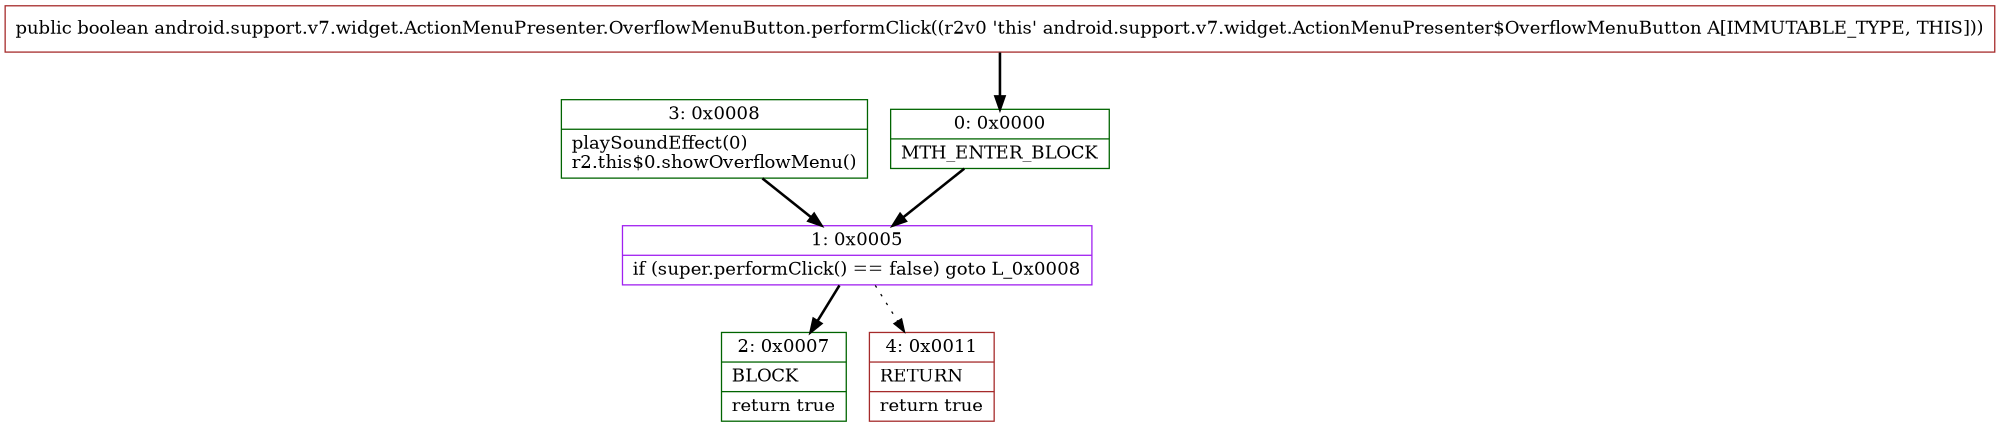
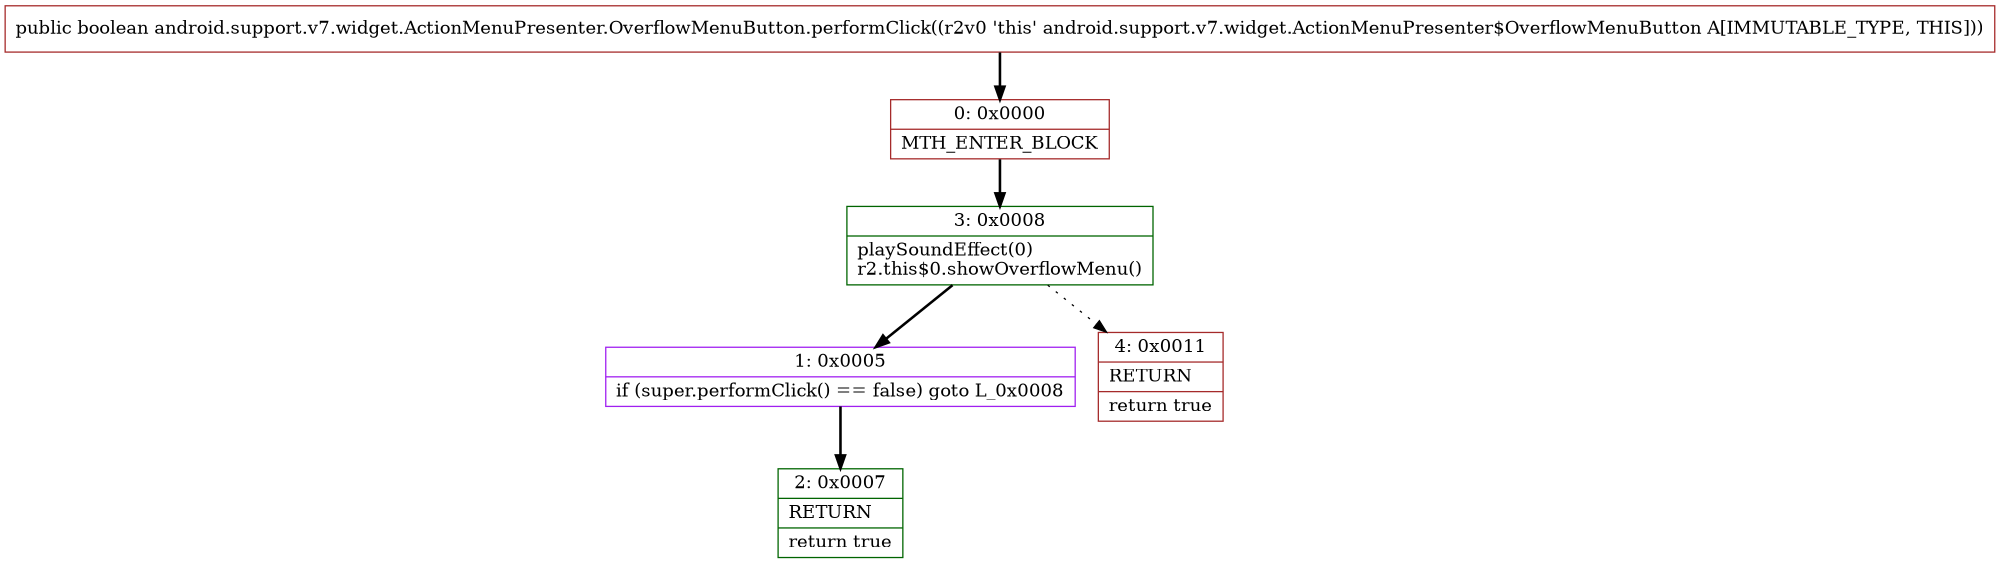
(1000, 139) -> (1000, 129)
(934, 193) -> (1000, 176)
(886, 303) -> (1072, 305)
(765, 376) -> (830, 513)
